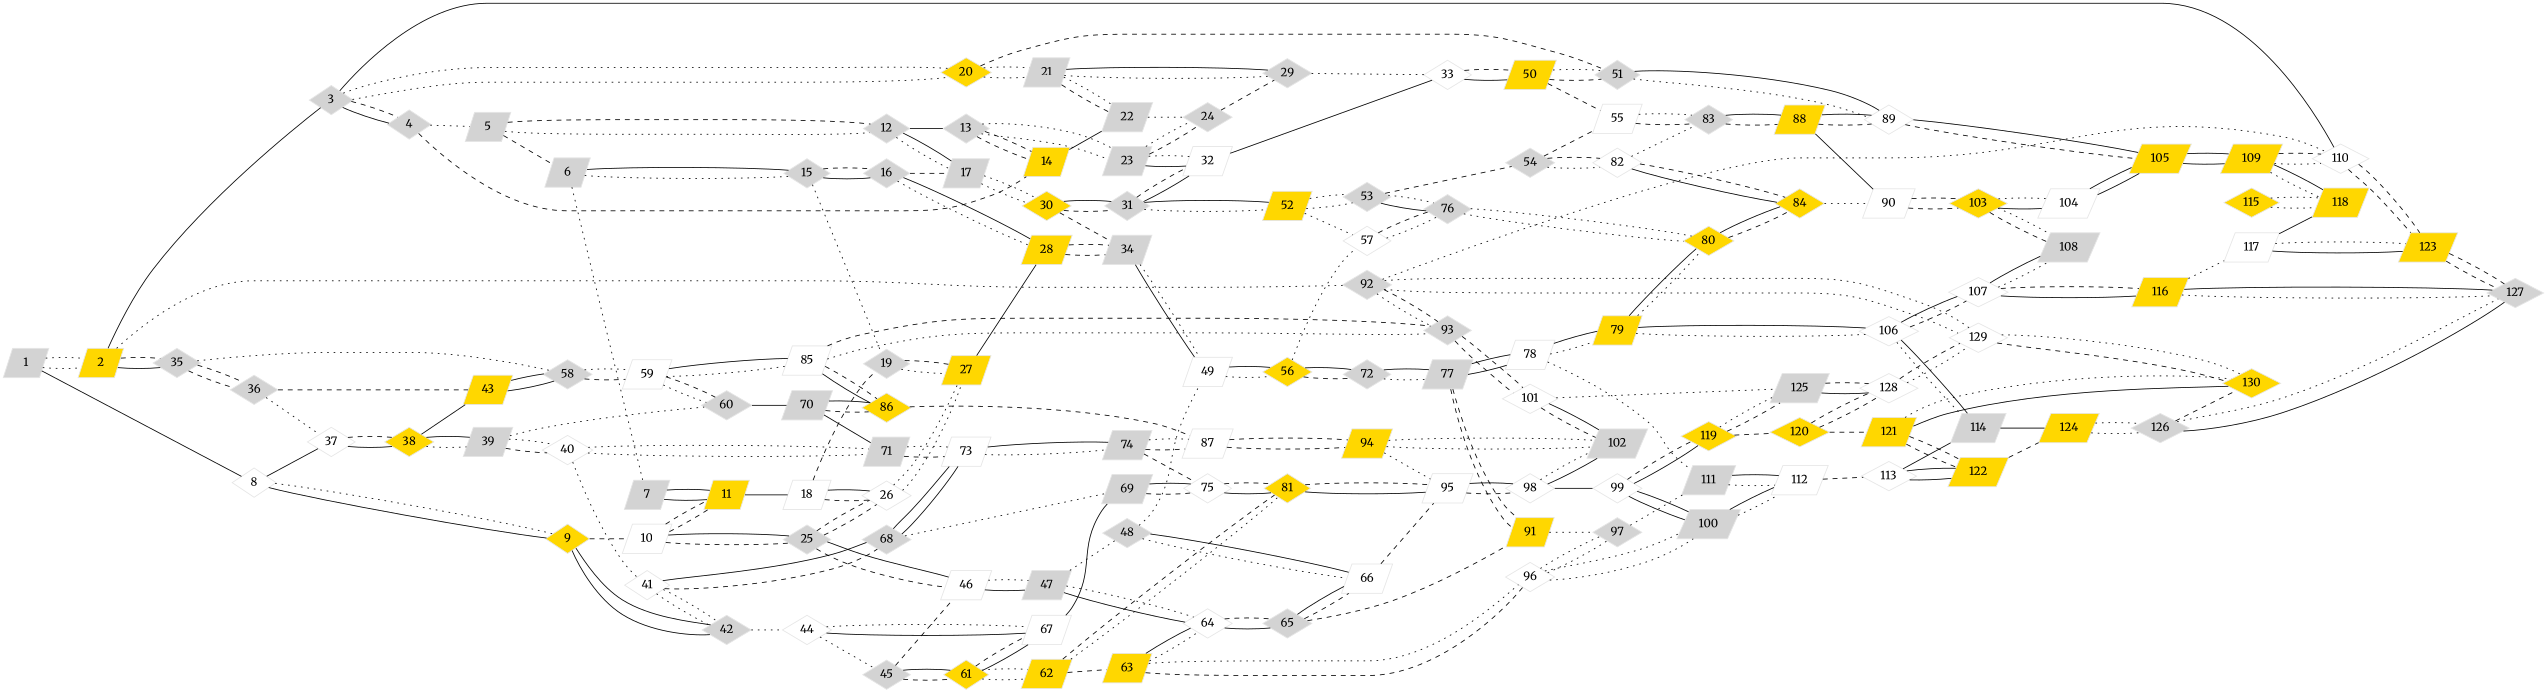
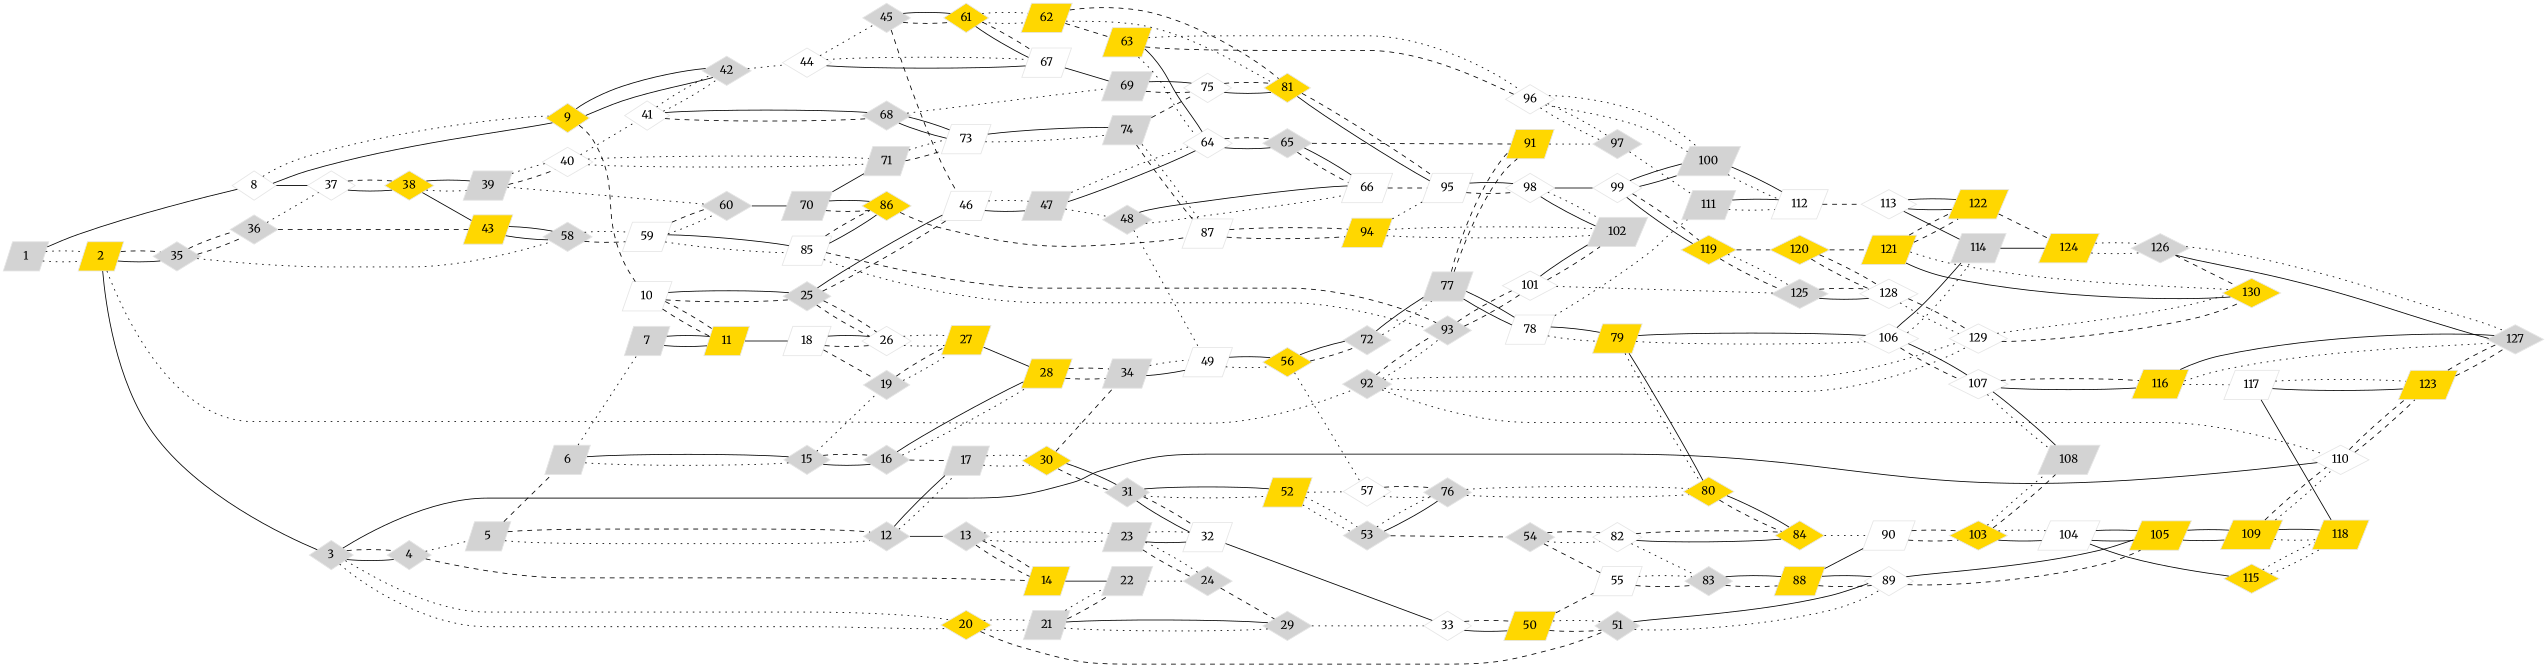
(1800, 388) -> (1800, 294)
none -> (2158, 564)
